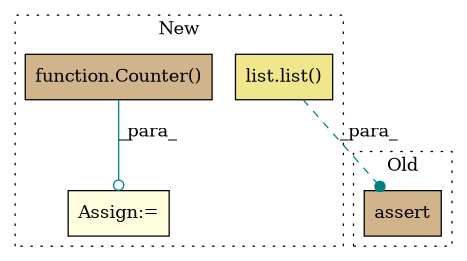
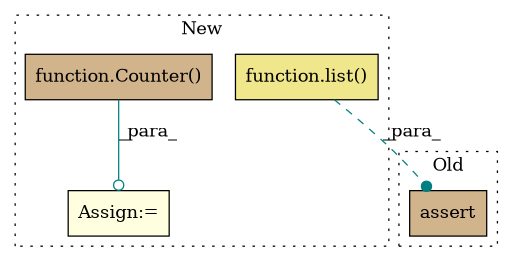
(284, 77) -> (307, 77)
